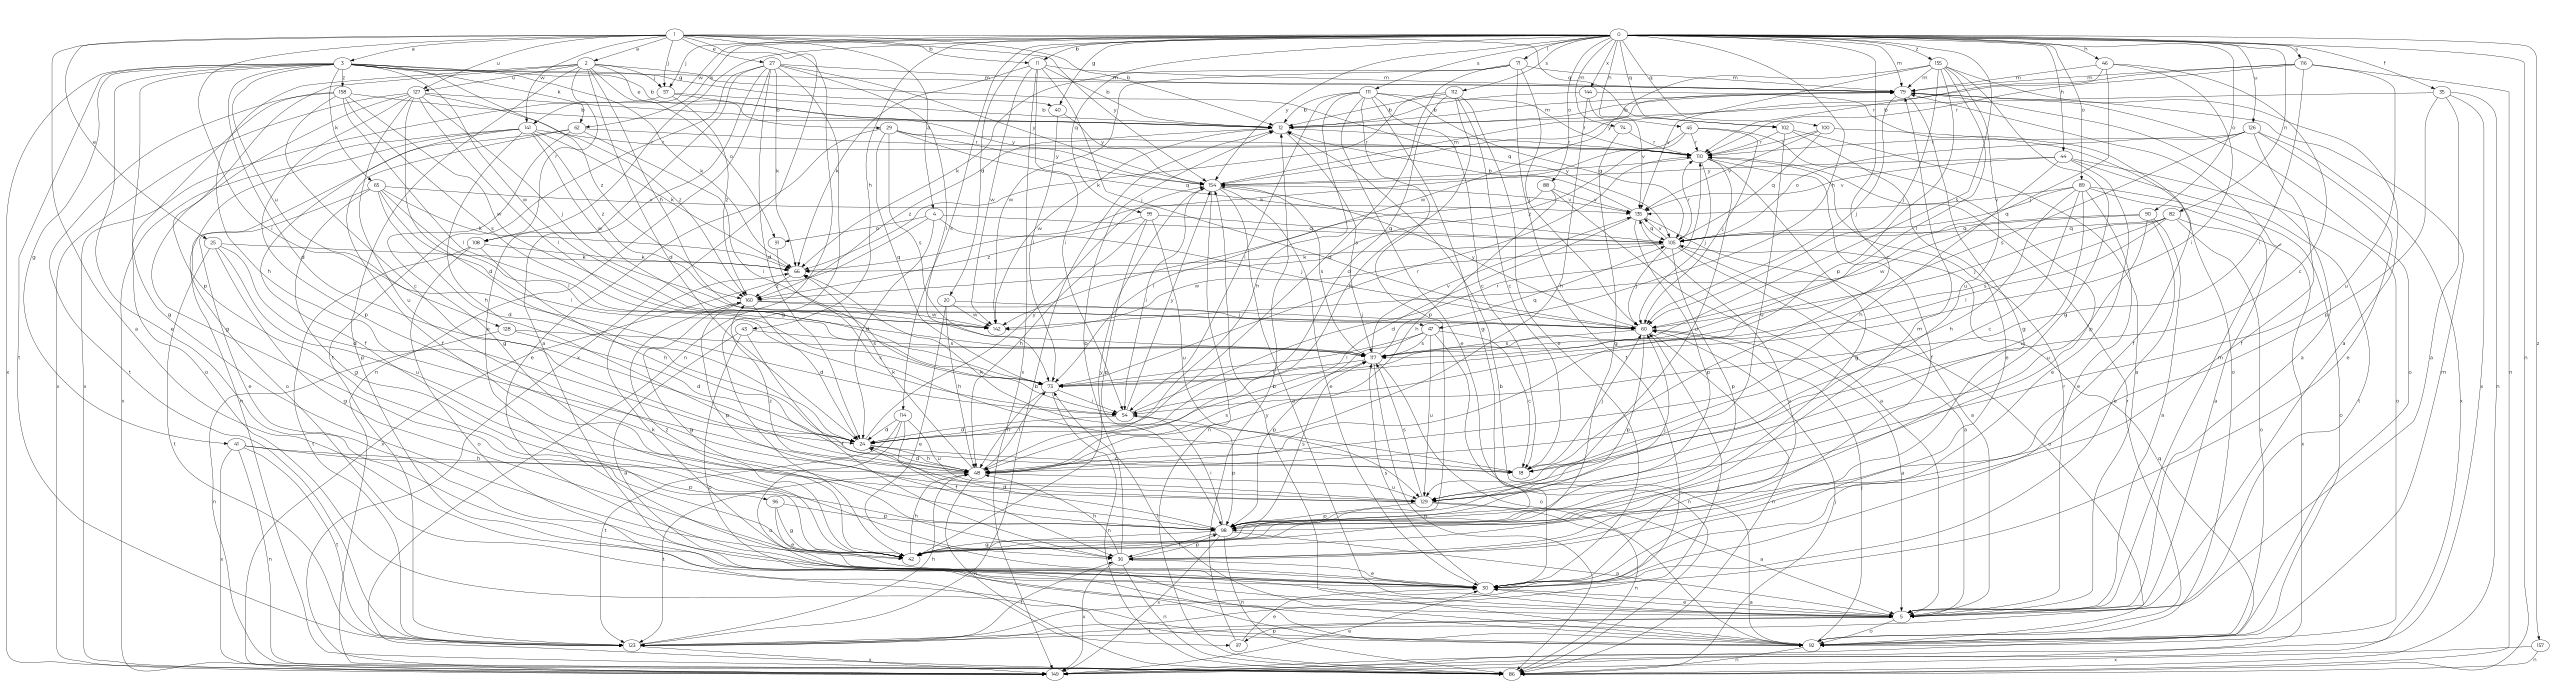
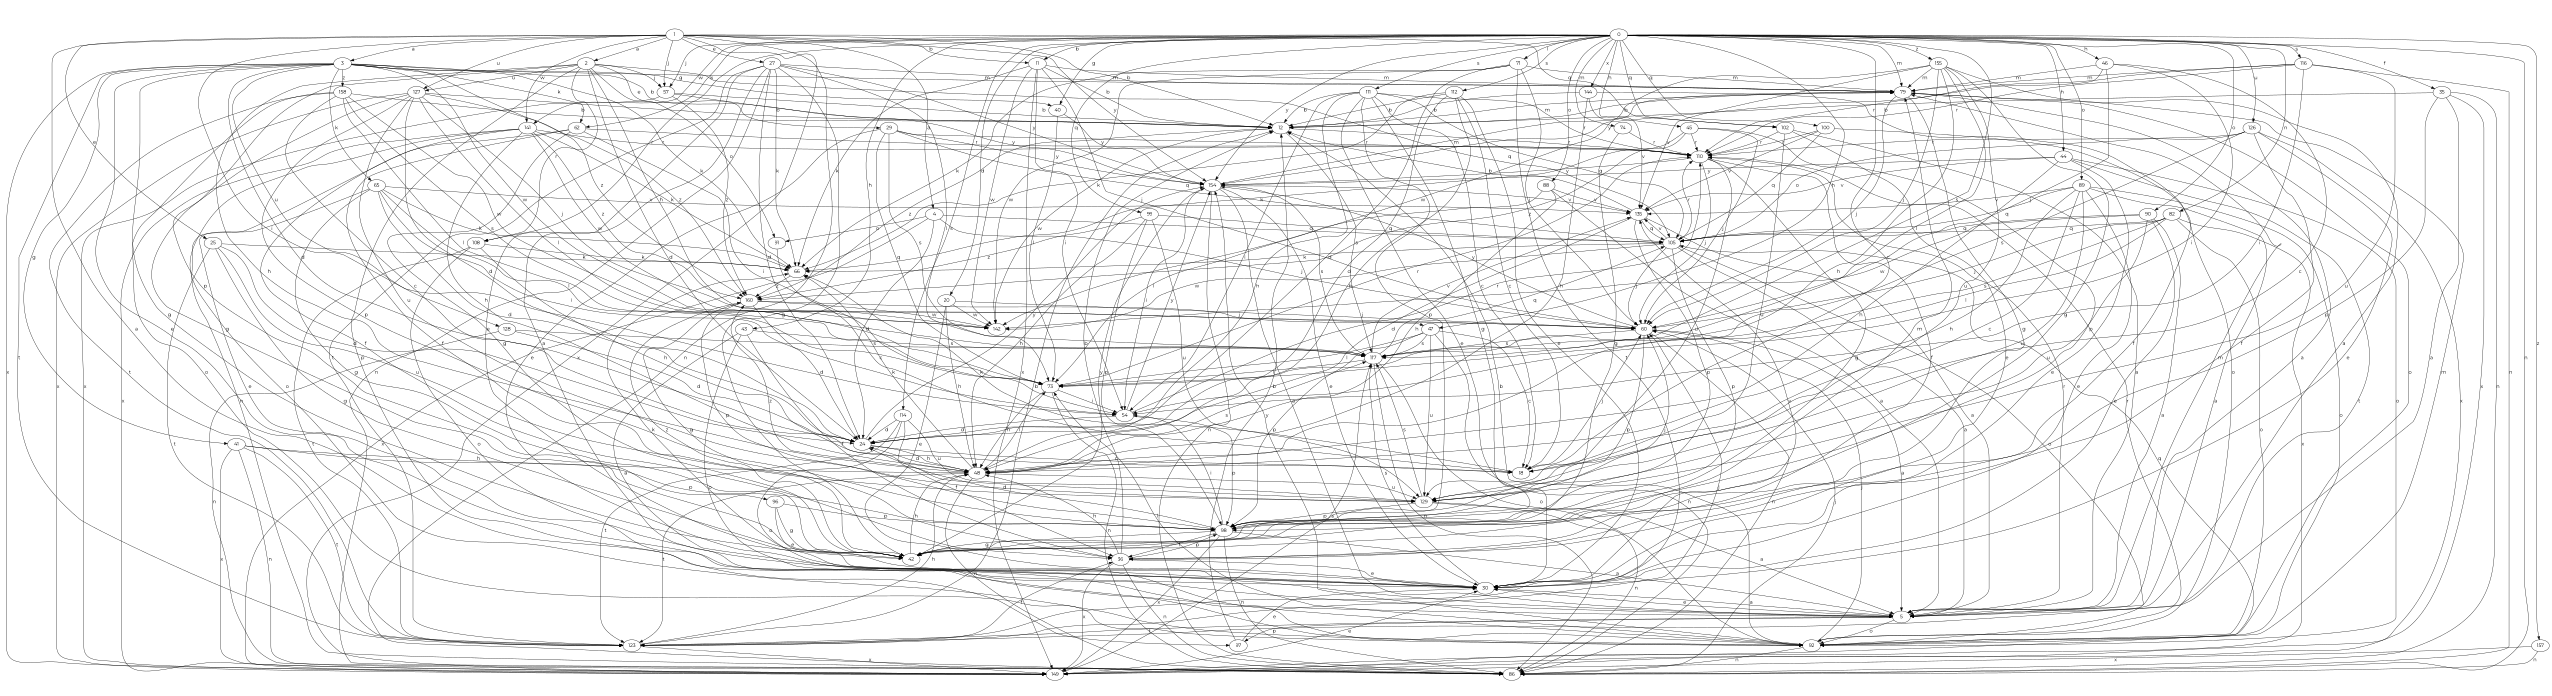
(1838, 272) -> (1838, 272)
(1296, 454) -> (1256, 565)
